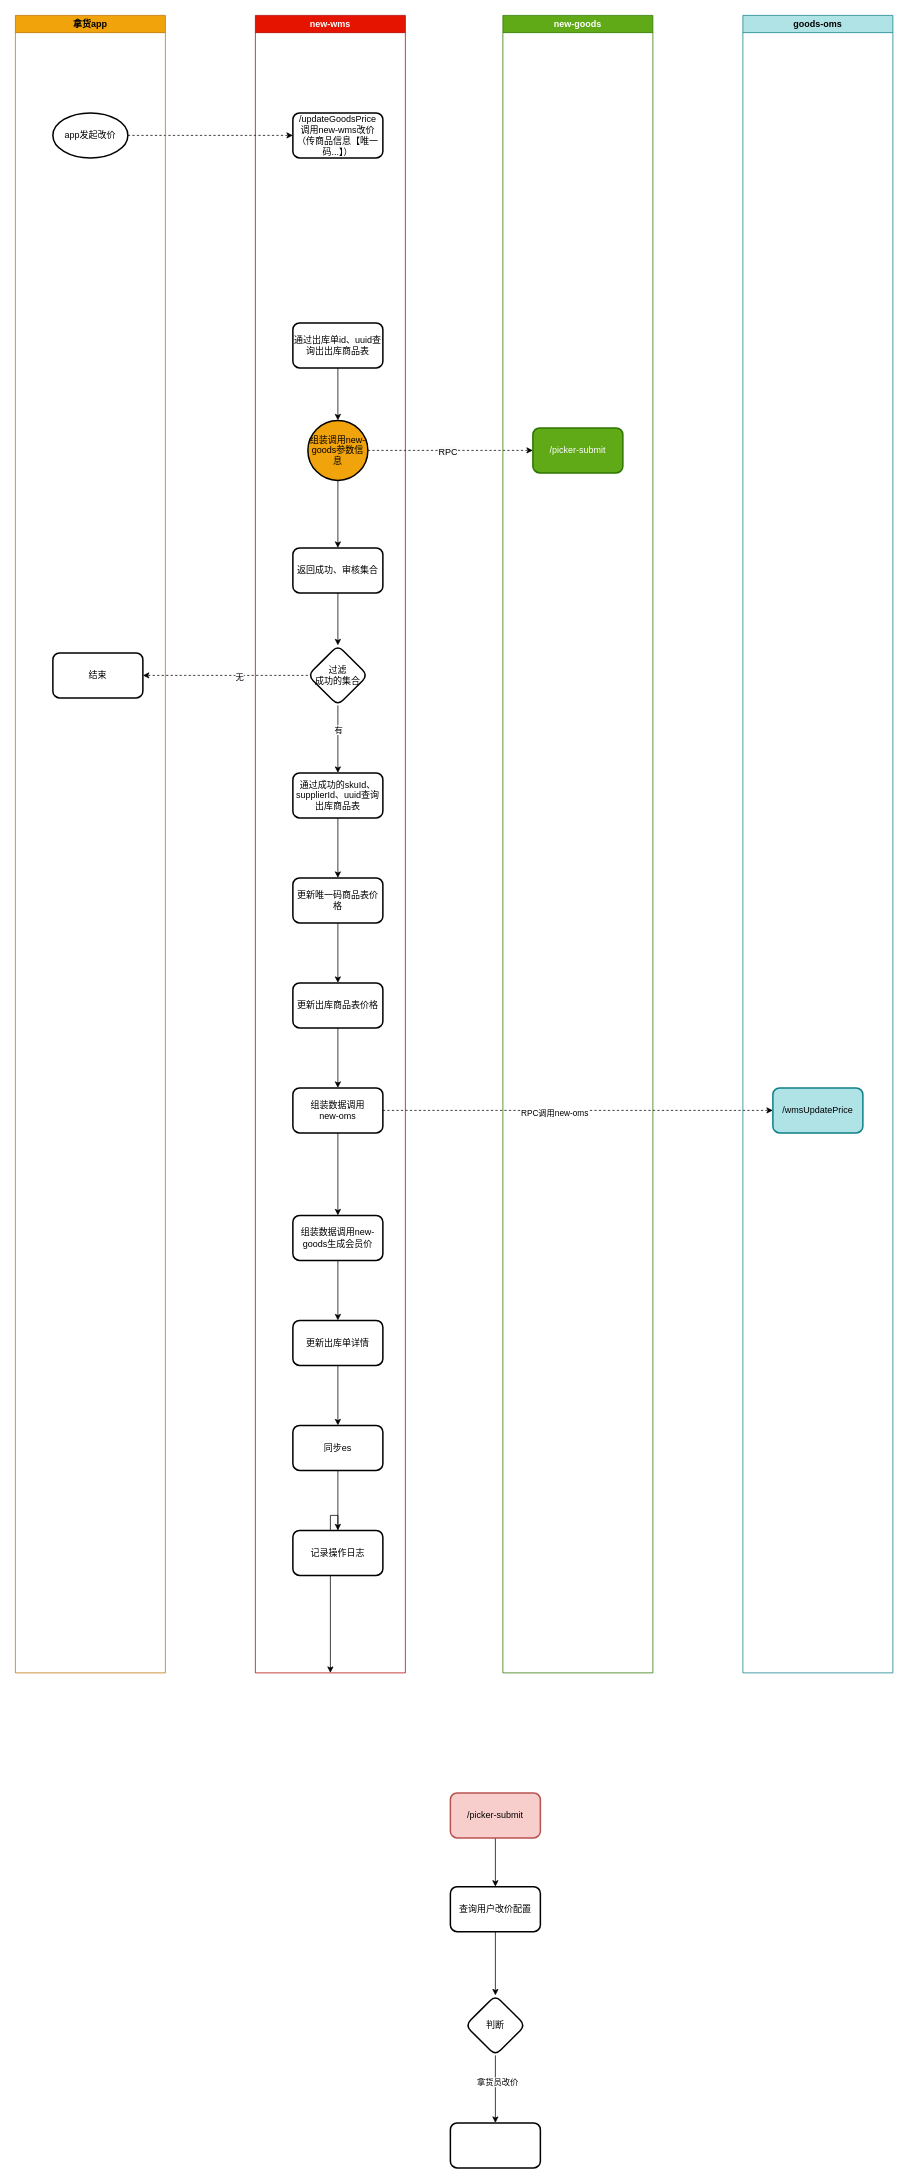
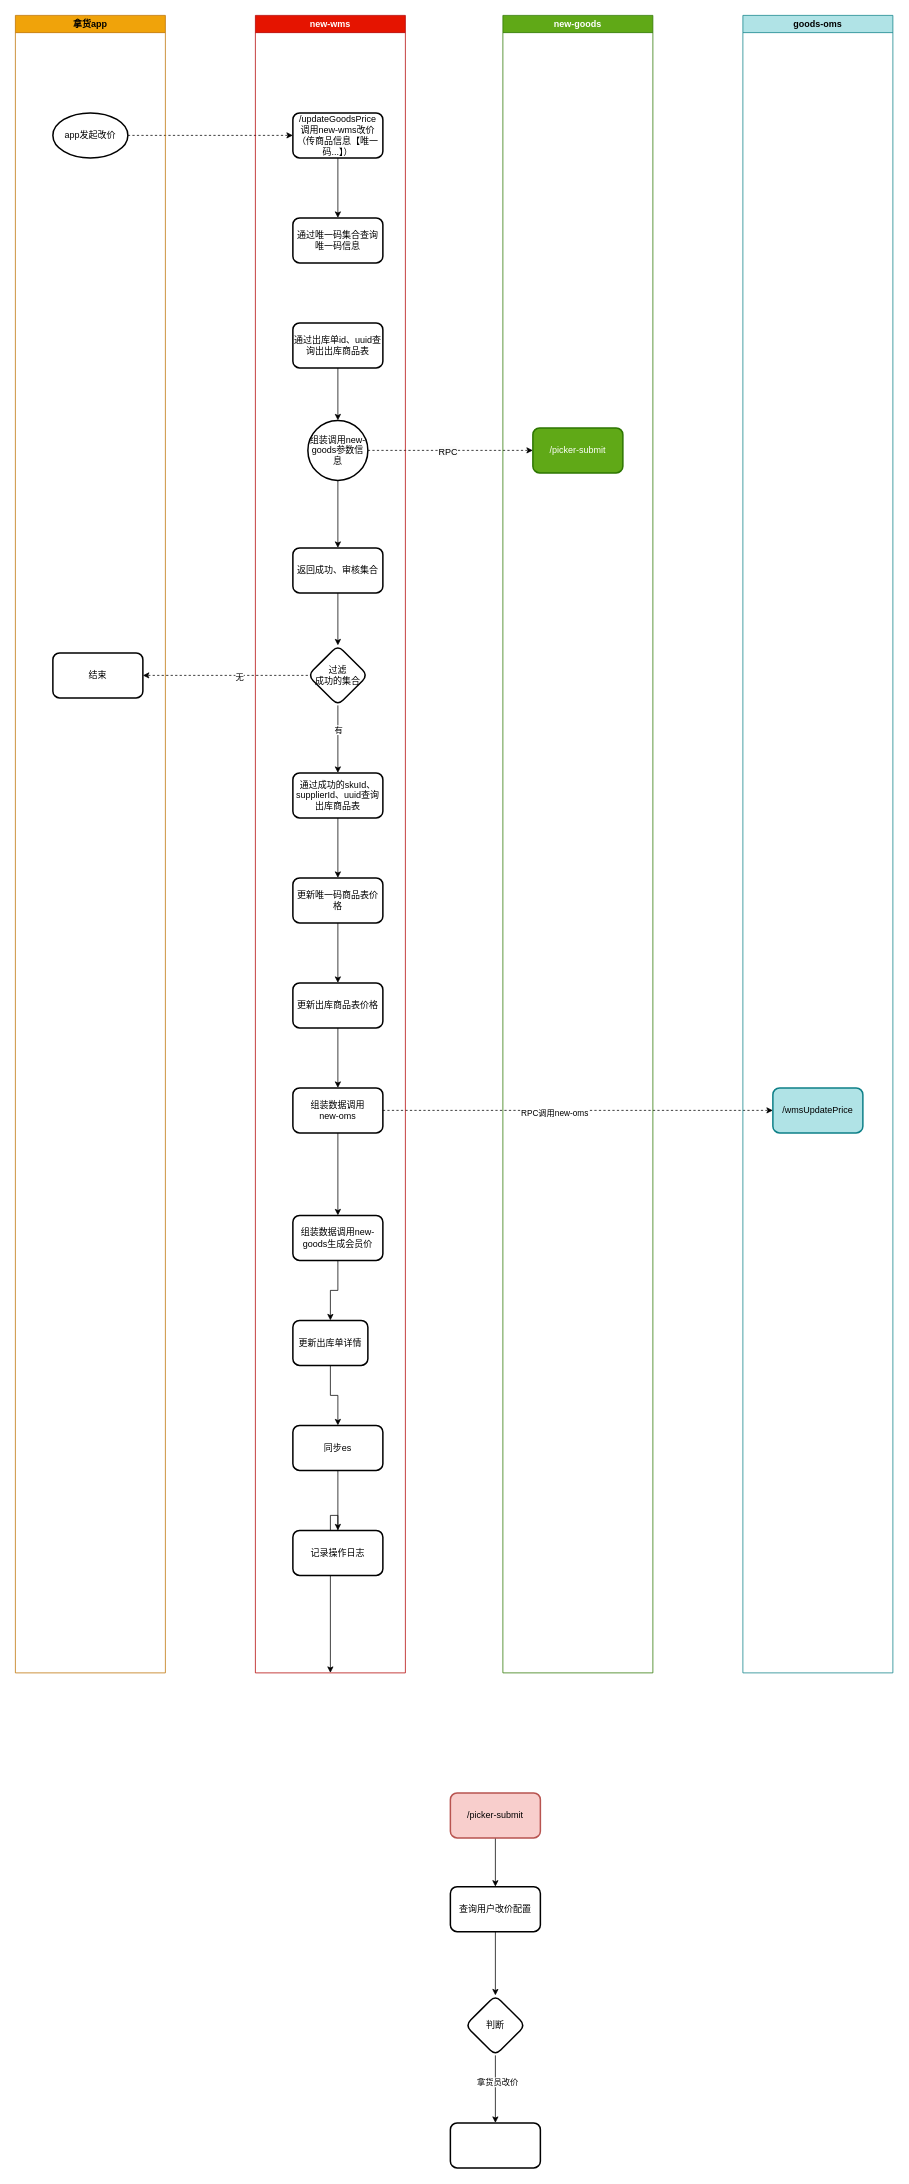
none -> (338, 211)
none -> (338, 240)
(338, 450) -> (338, 450)
(338, 1343) -> (330, 1343)
